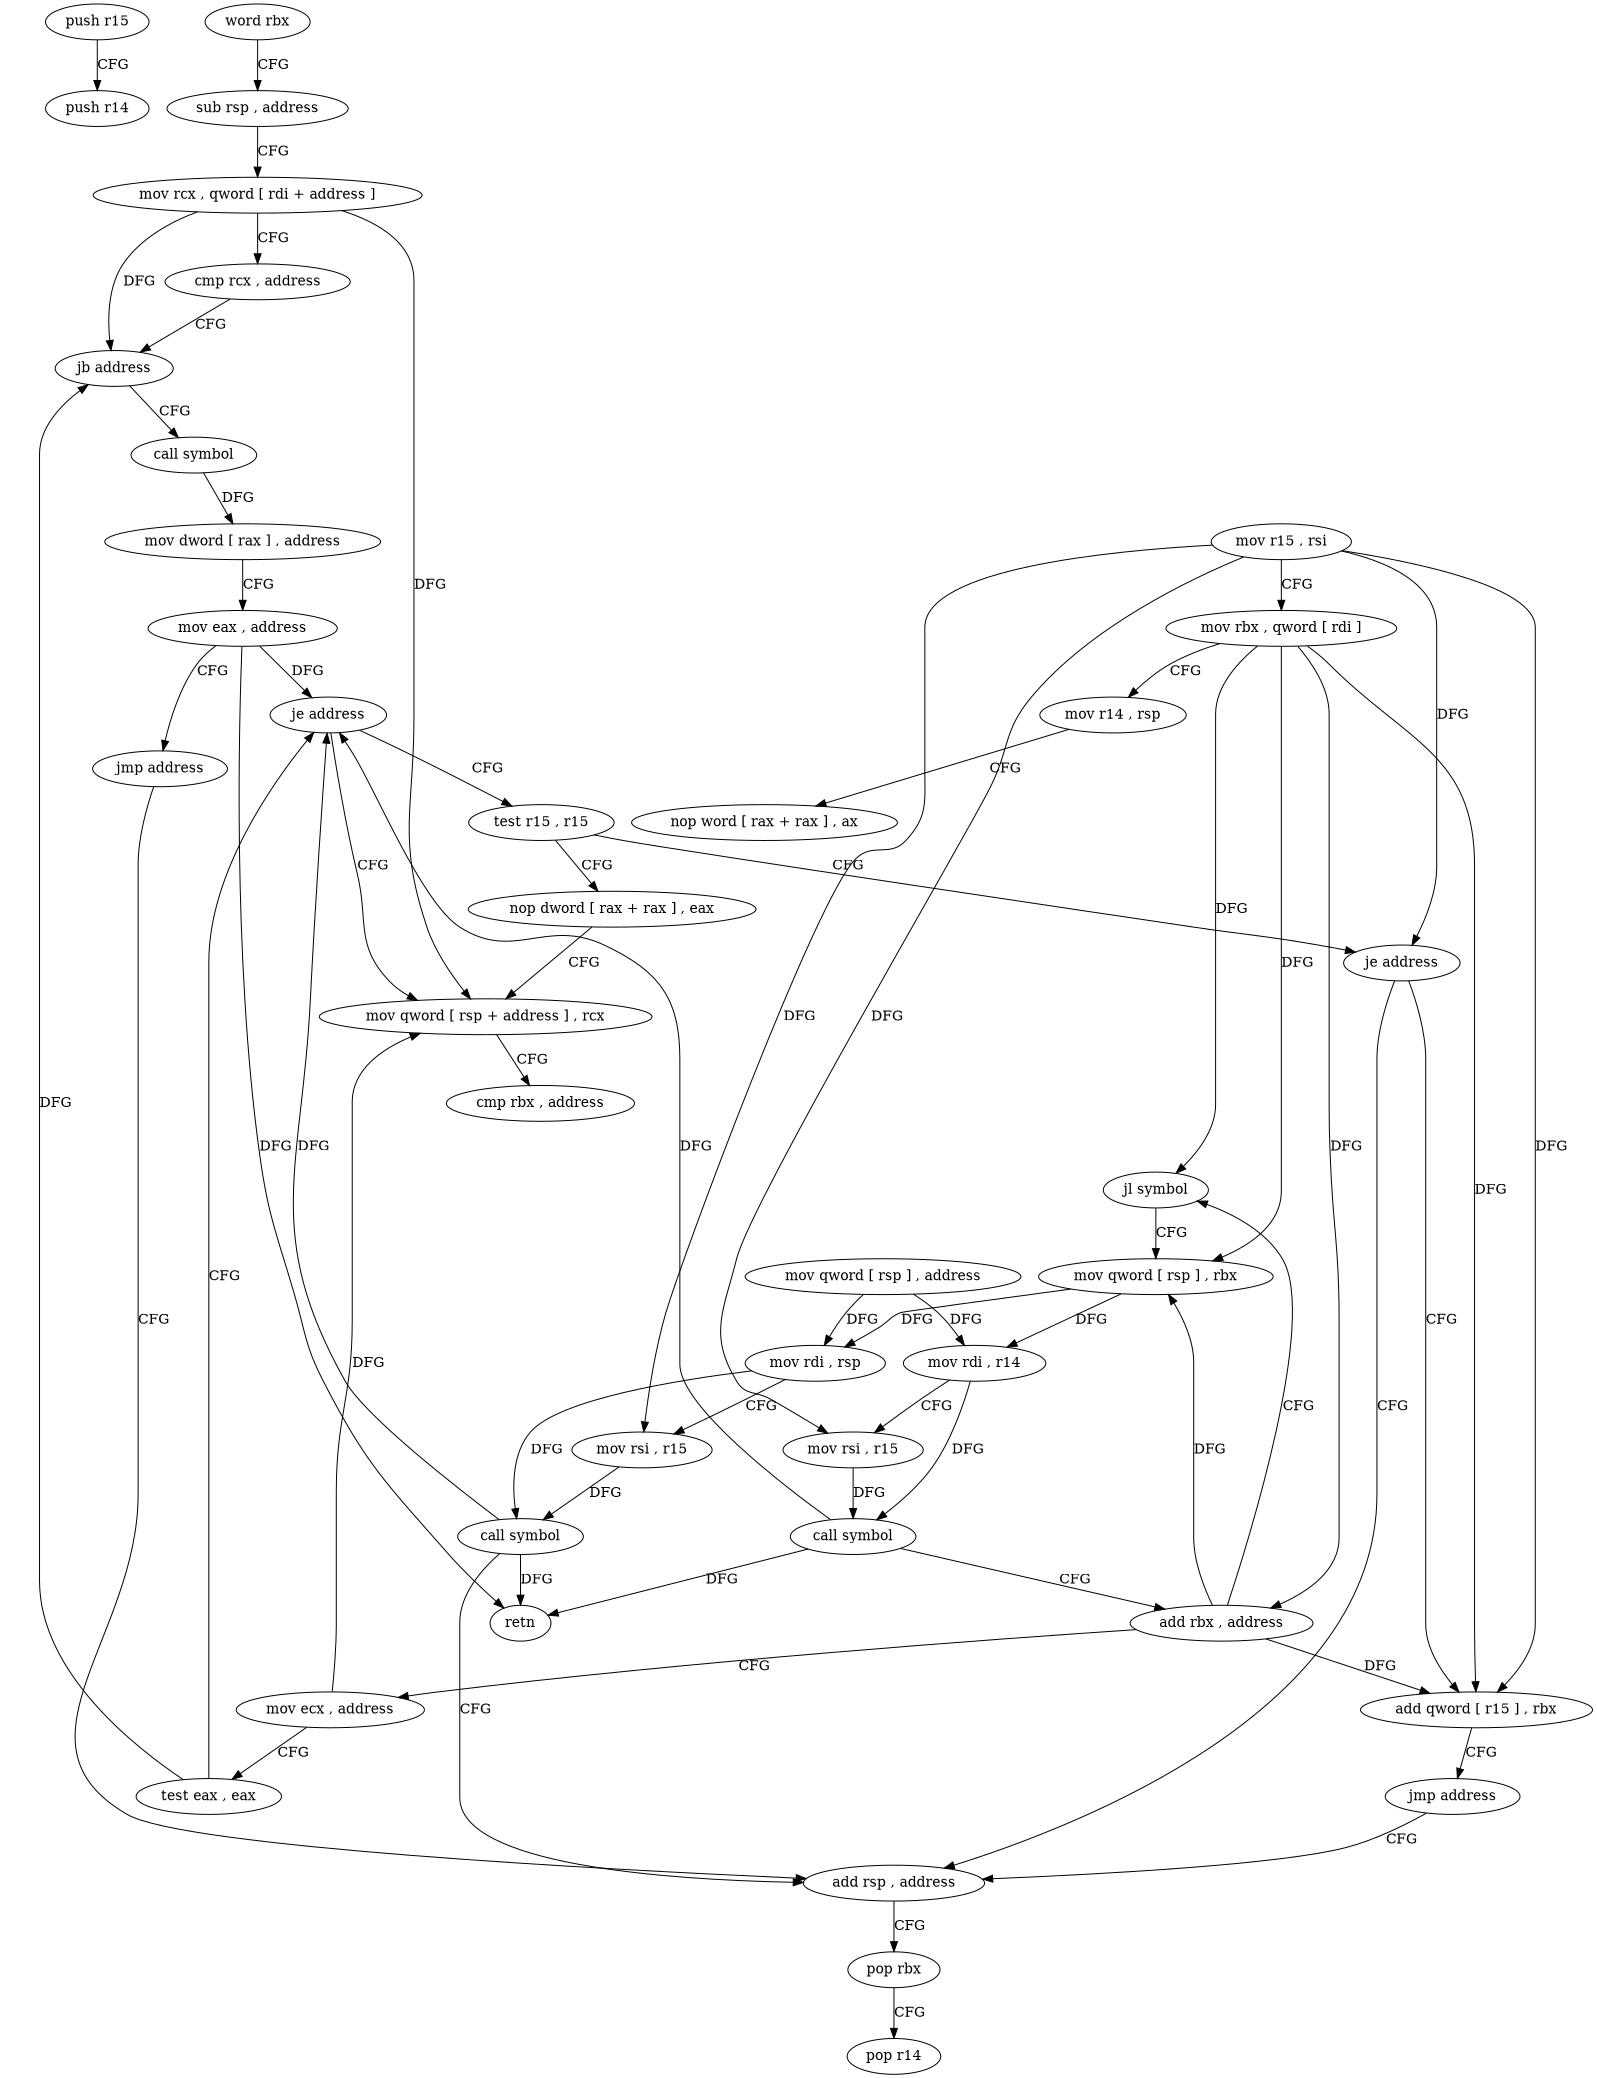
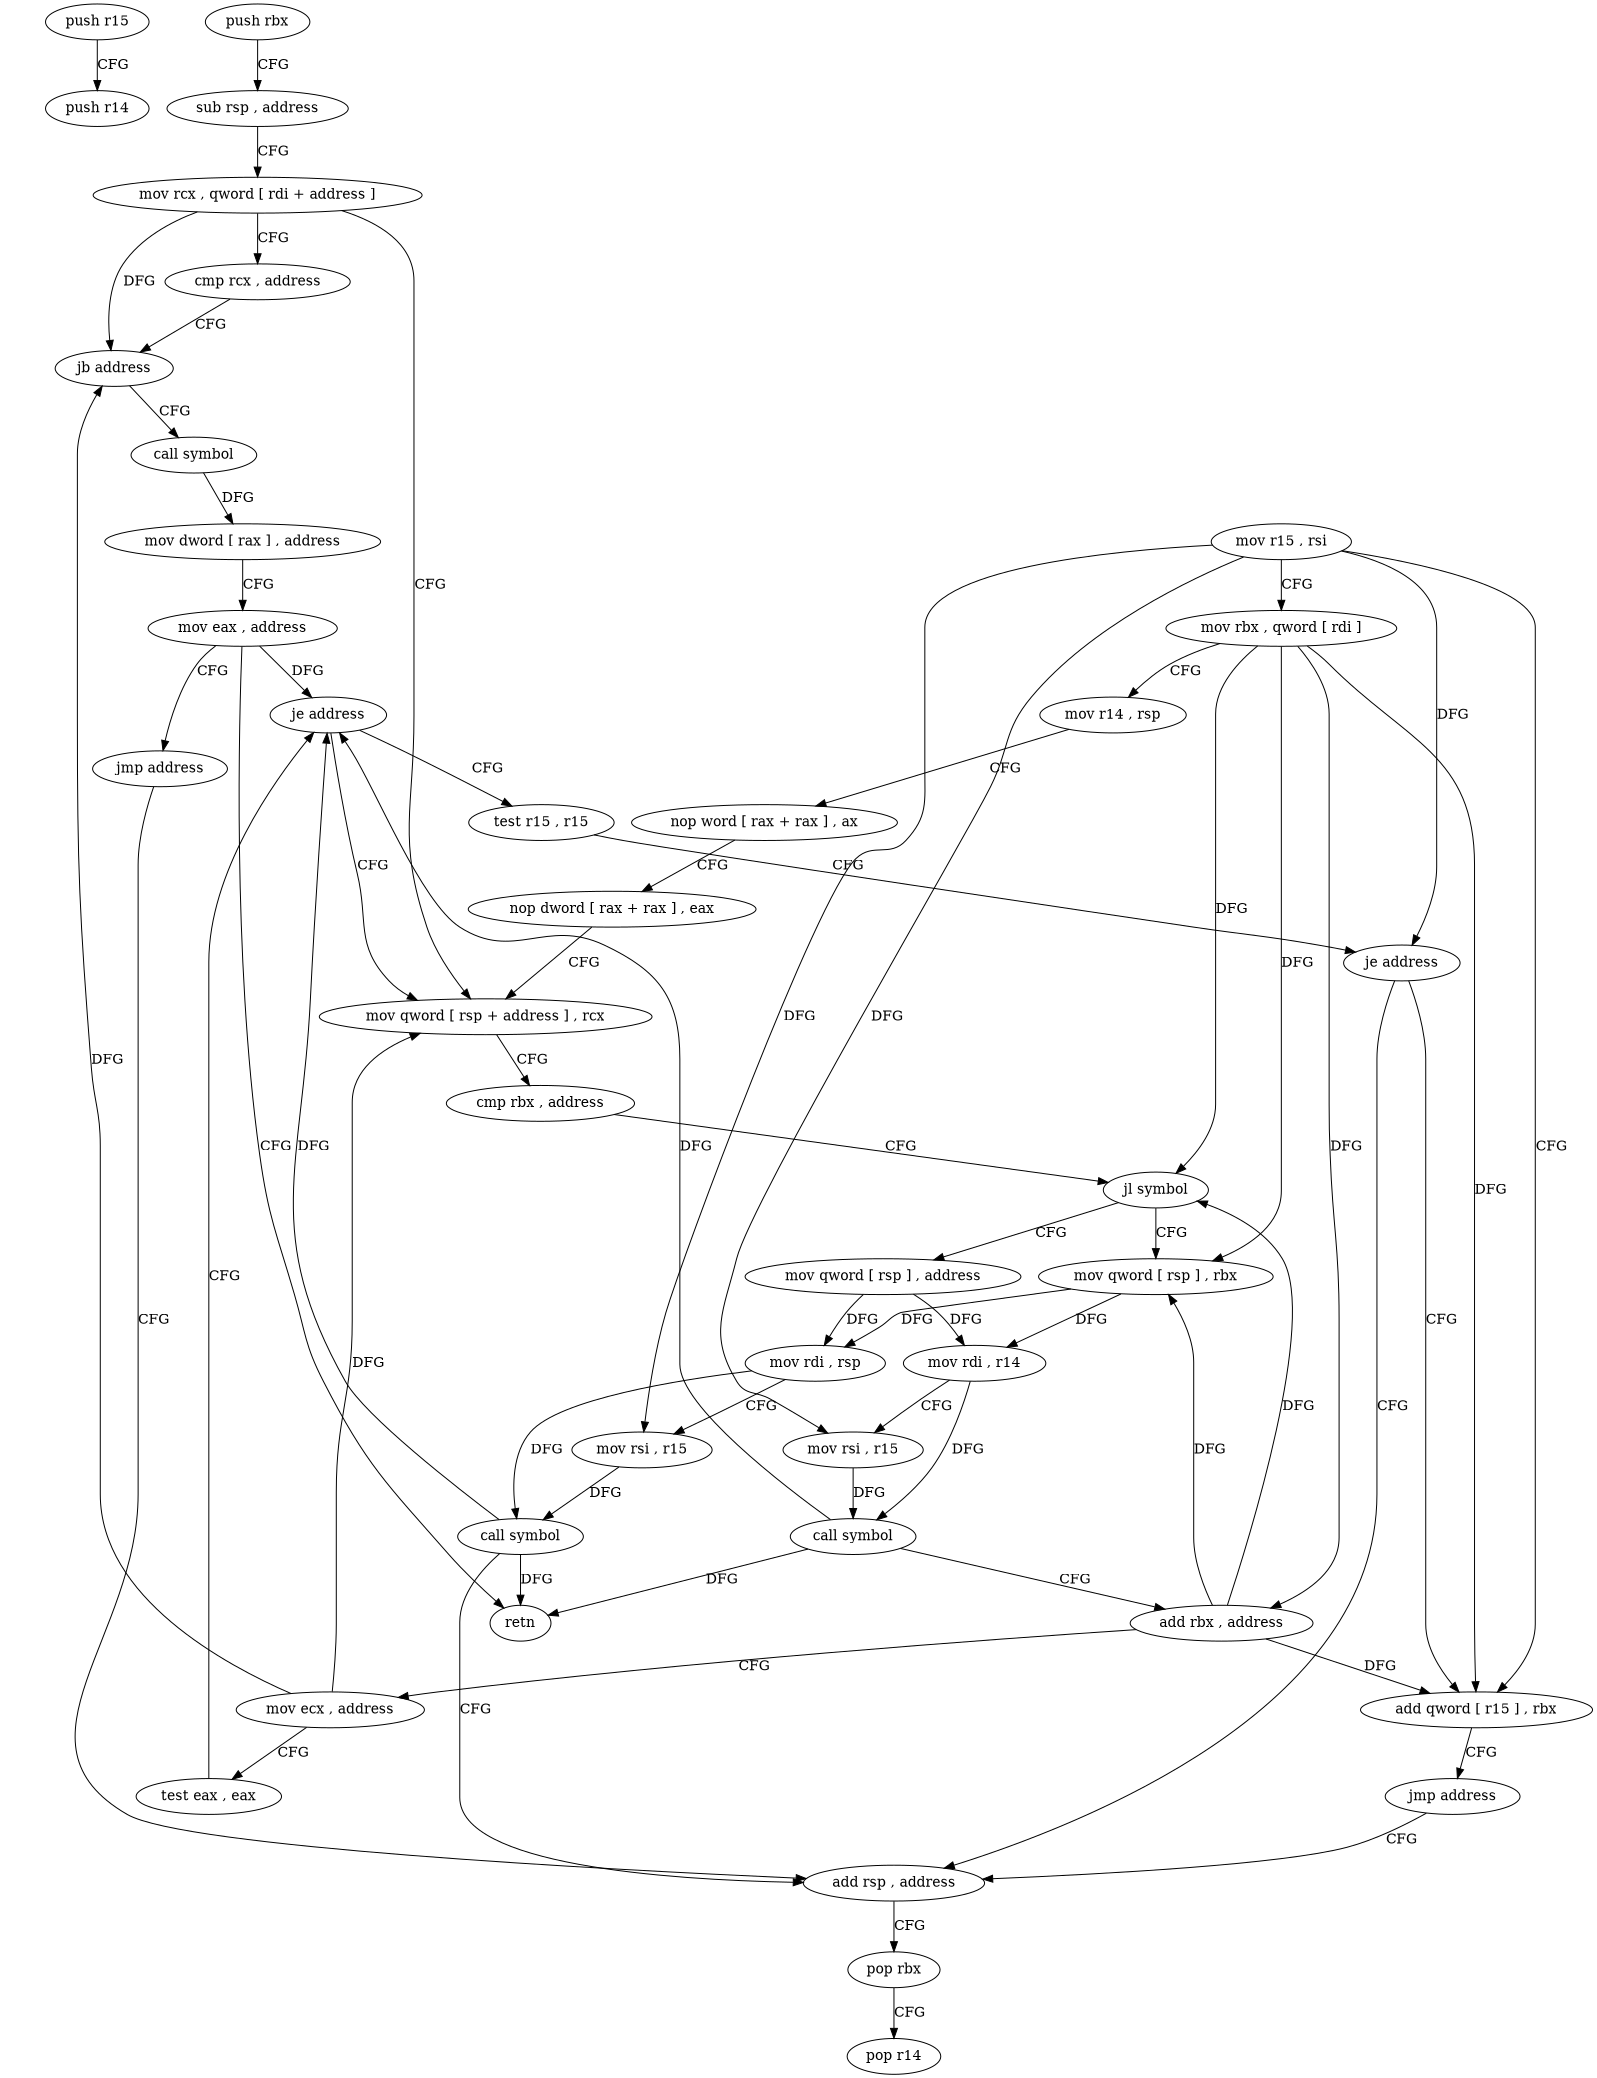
(258, 22) -> (258, 22)
(430, 585) -> (430, 585)
(573, 862) -> (693, 863)
(40, 1106) -> (94, 1088)
(276, 1147) -> (276, 1147)
(1552, 1147) -> (1552, 1147)
none -> (856, 1148)
none -> (1031, 1230)
(1299, 1407) -> (1299, 1407)
